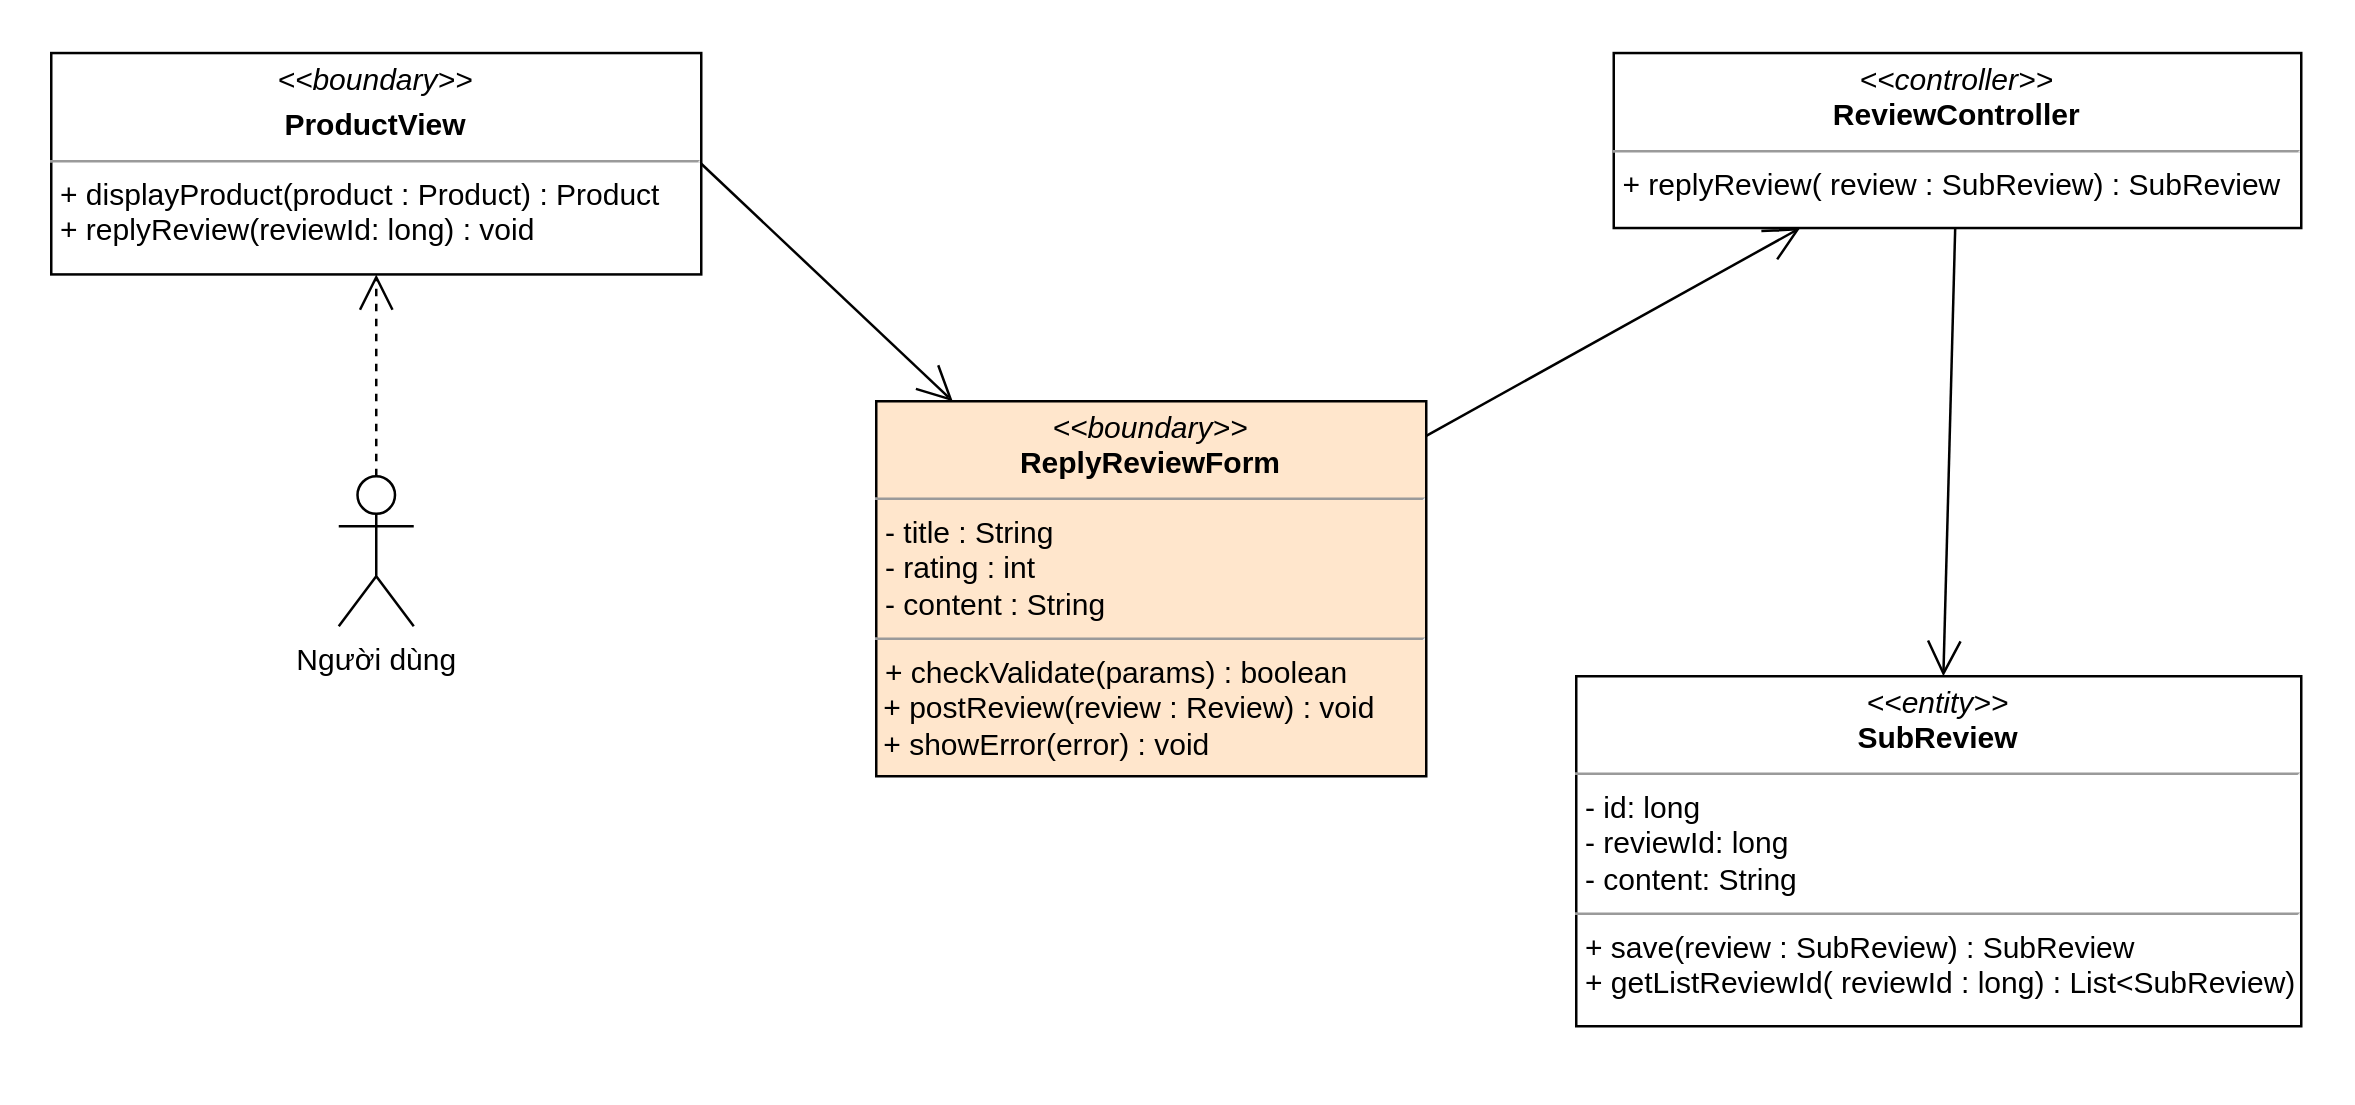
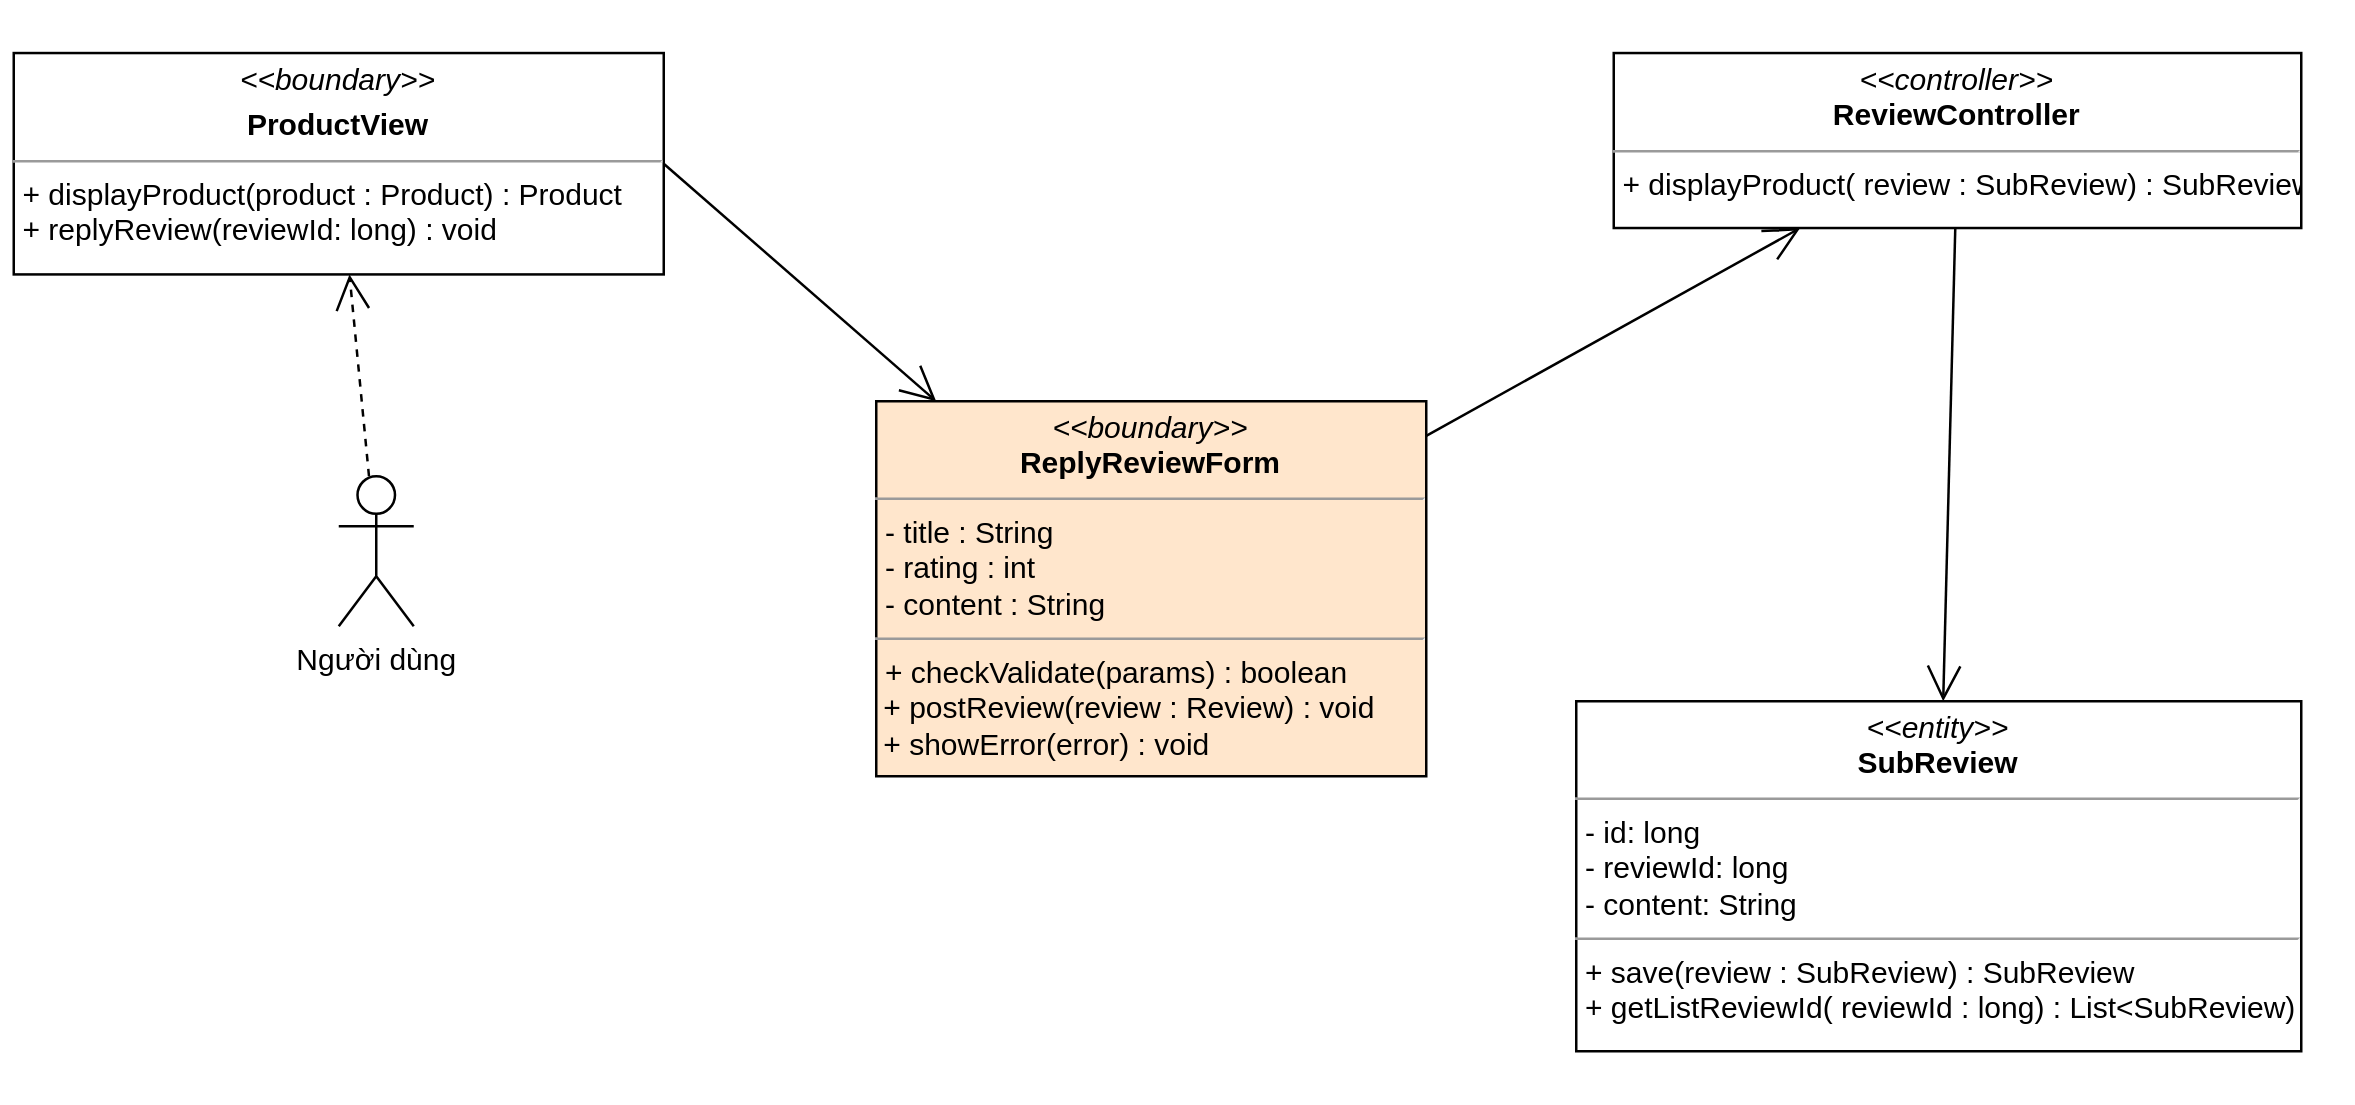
(1949, 108) -> (1975, 108)
(376, 164) -> (339, 164)
(1939, 851) -> (1939, 876)
